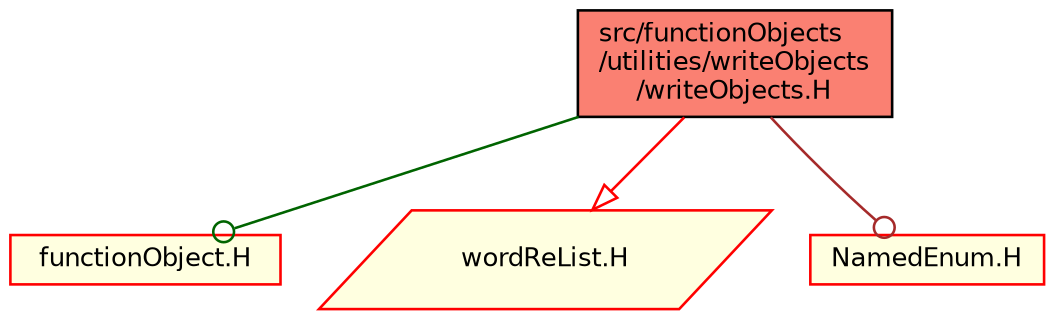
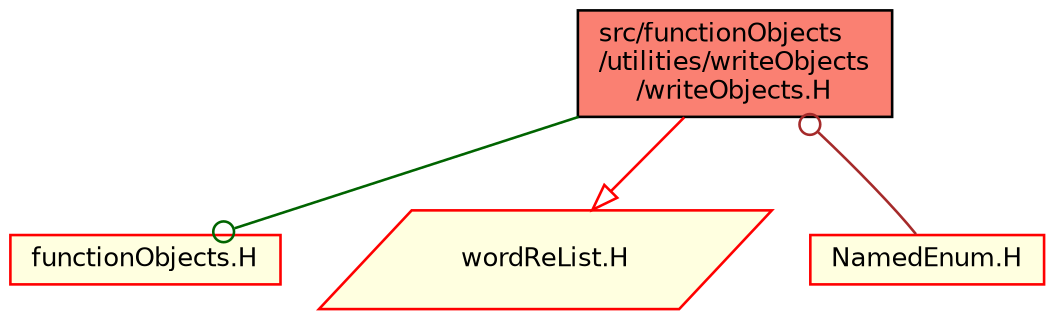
(822, 170) -> (868, 182)
(145, 260) -> (145, 260)
